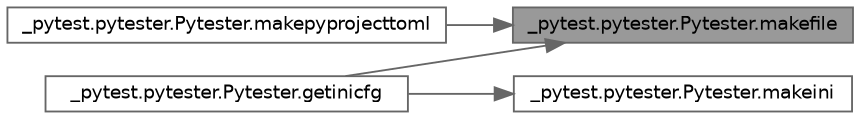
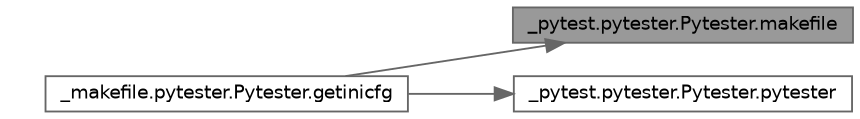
(227, 25) -> none
(227, 94) -> (227, 94)
(683, 94) -> (683, 94)
